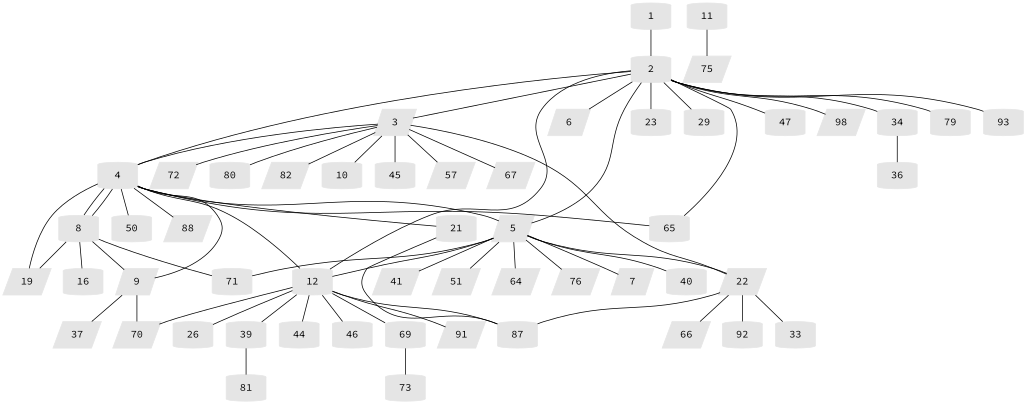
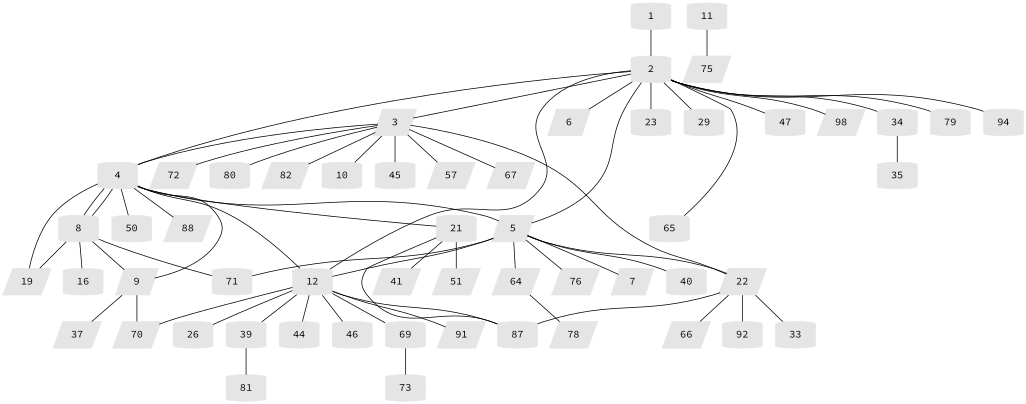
(1003, 122) -> (1003, 122)
(897, 176) -> (897, 176)
(393, 212) -> none
(456, 255) -> (427, 255)
(485, 255) -> (456, 255)
none -> (574, 335)
